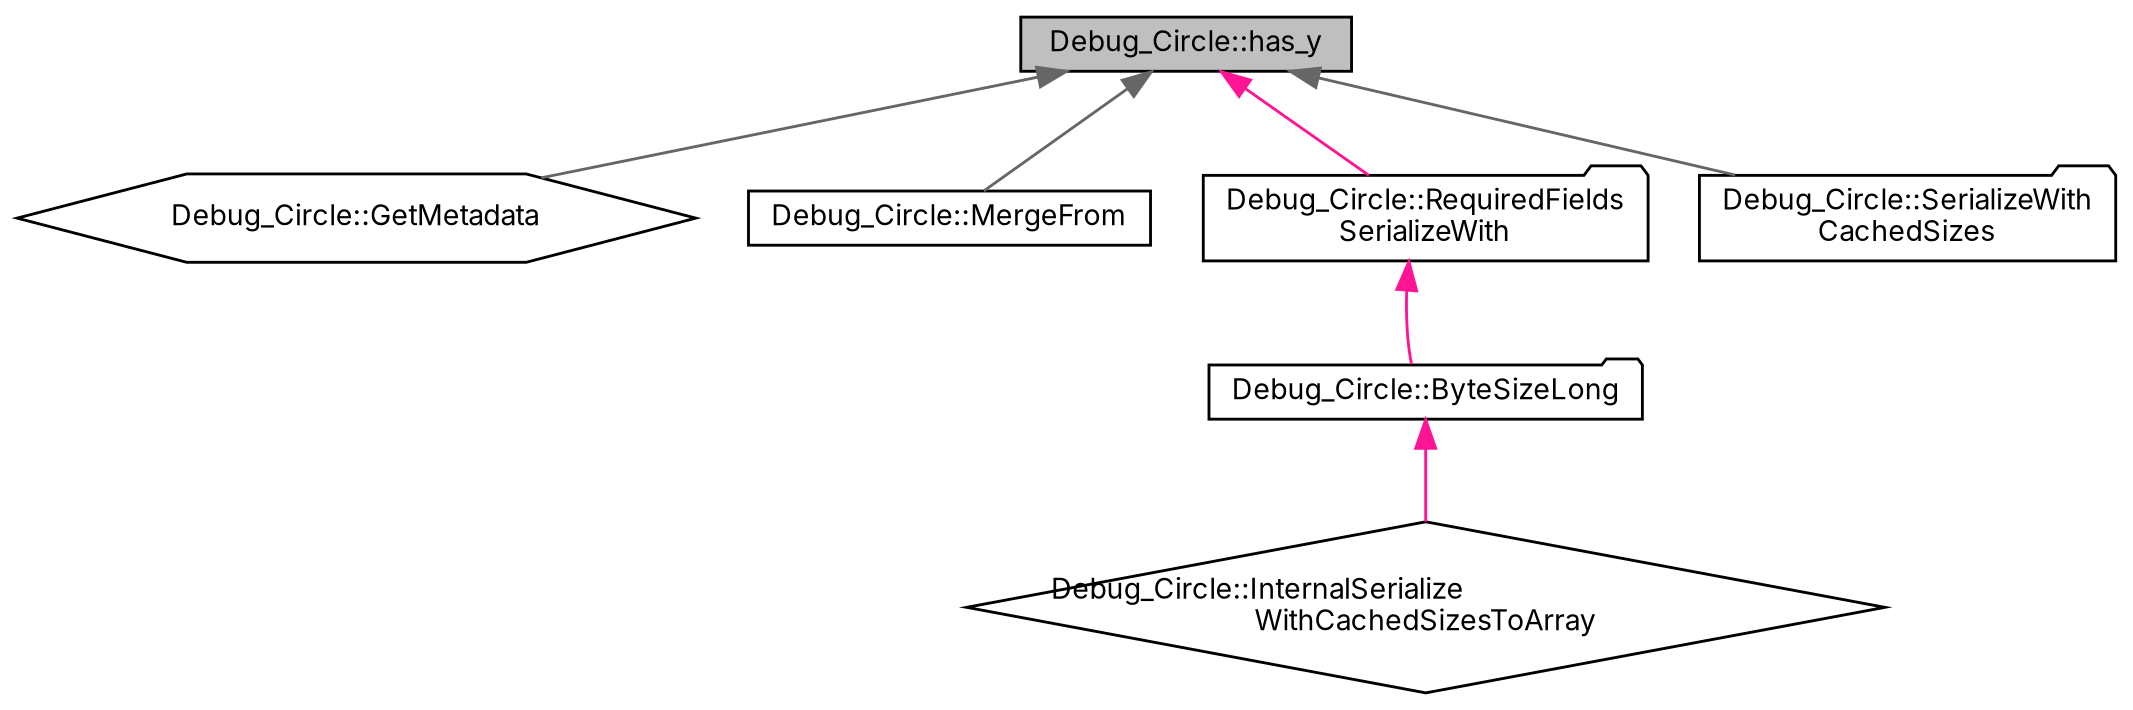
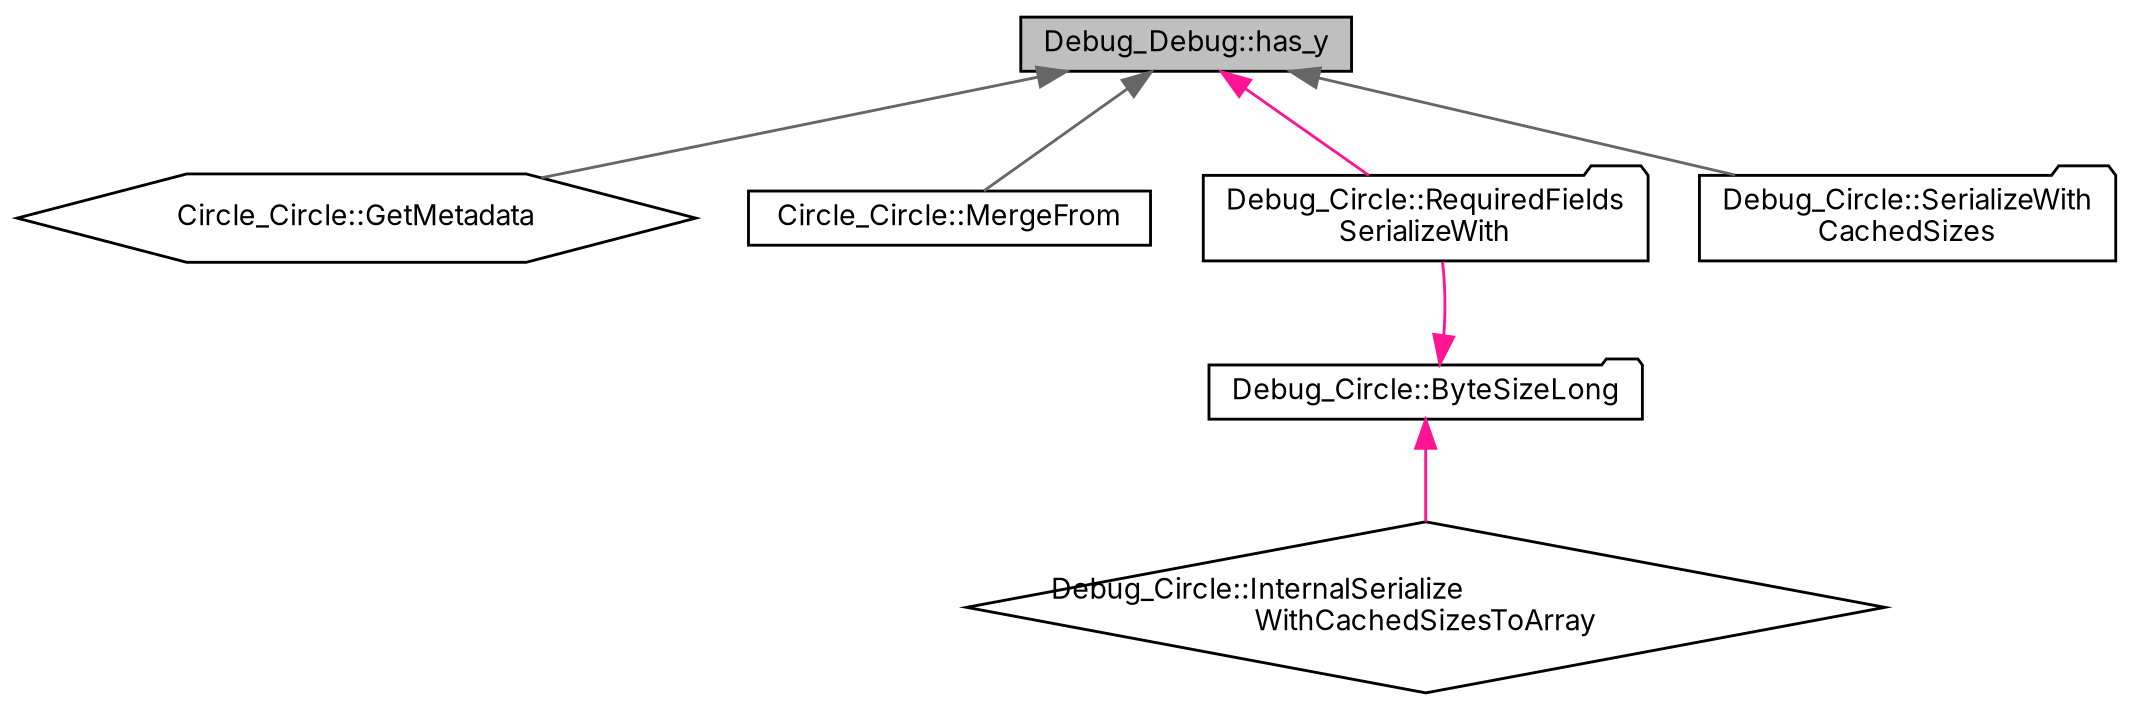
(1186, 44) -> (1186, 44)
(356, 218) -> (356, 218)
(950, 218) -> (950, 218)
(1407, 328) -> (1445, 299)
